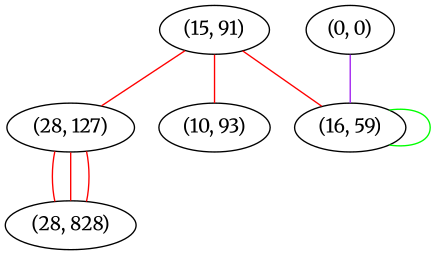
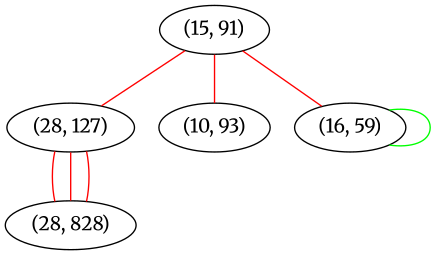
(350, 30) -> none
